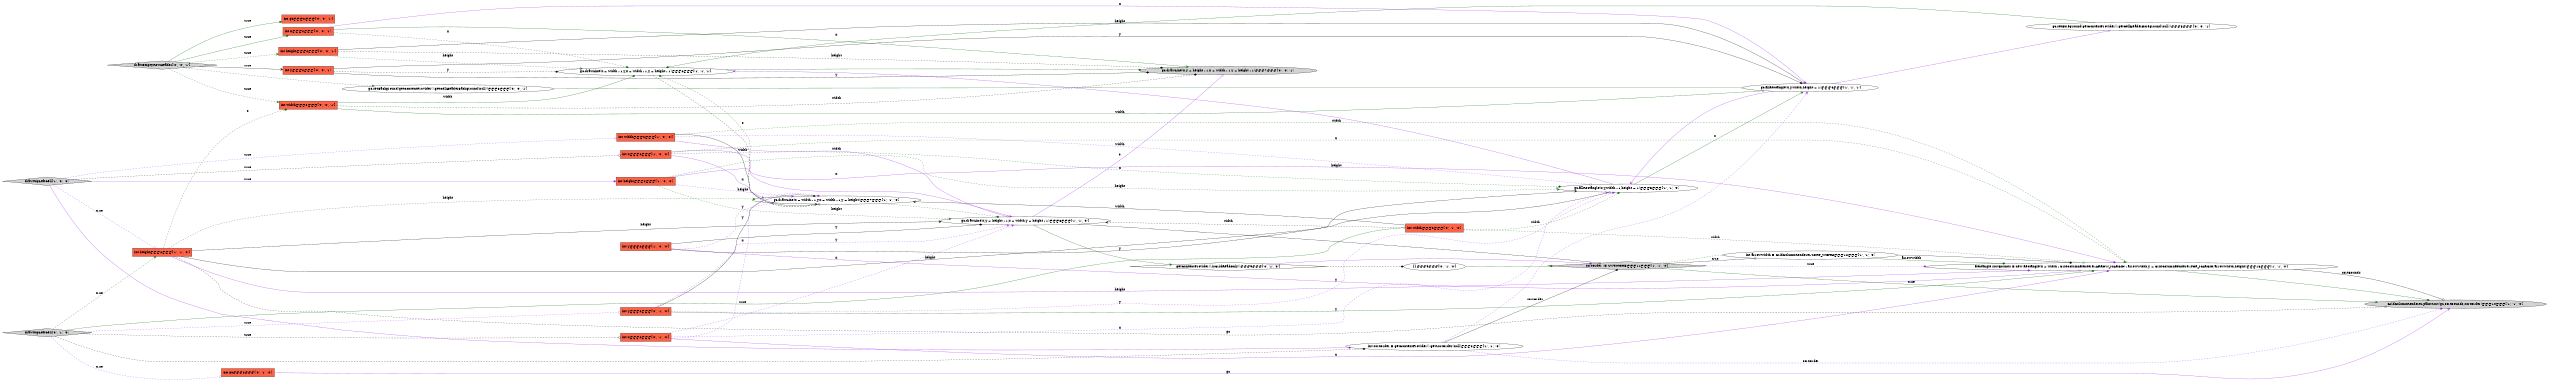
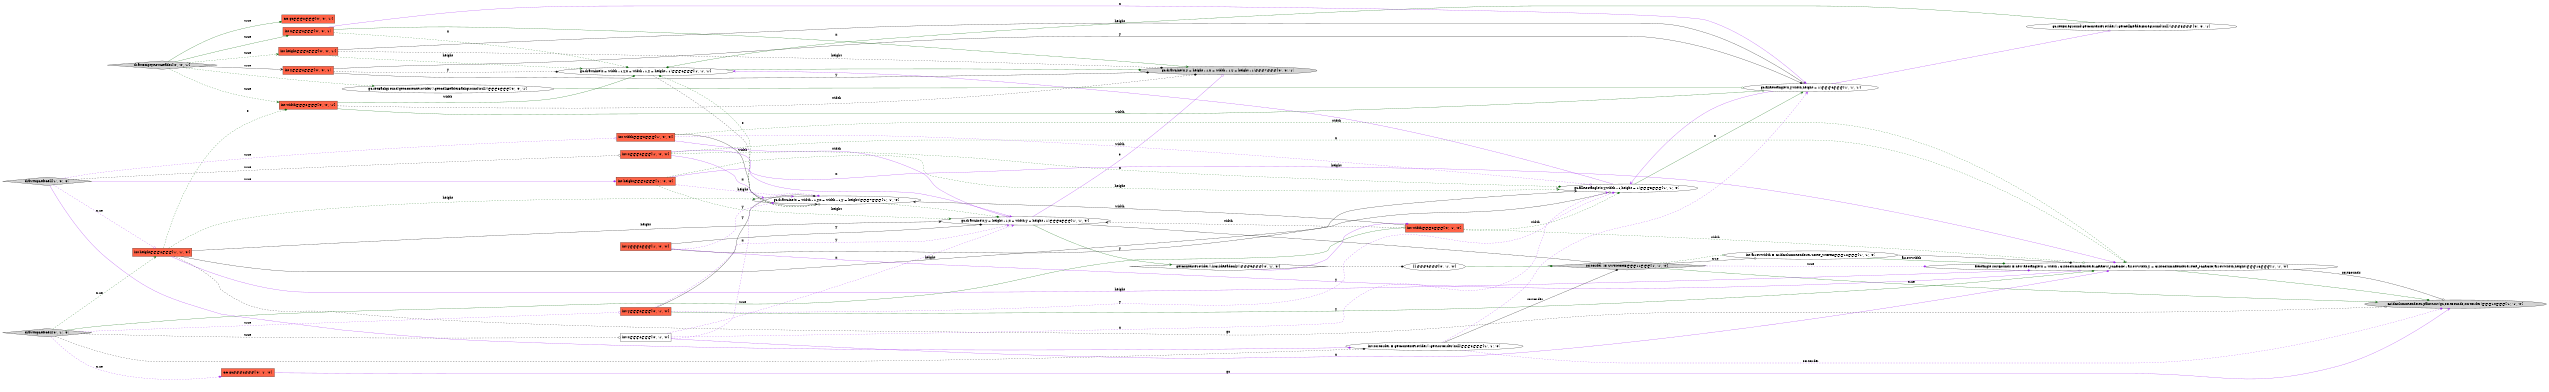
(1428, 259) -> (1333, 253)
(646, 337) -> (646, 337)
(129, 376) -> (129, 376)
